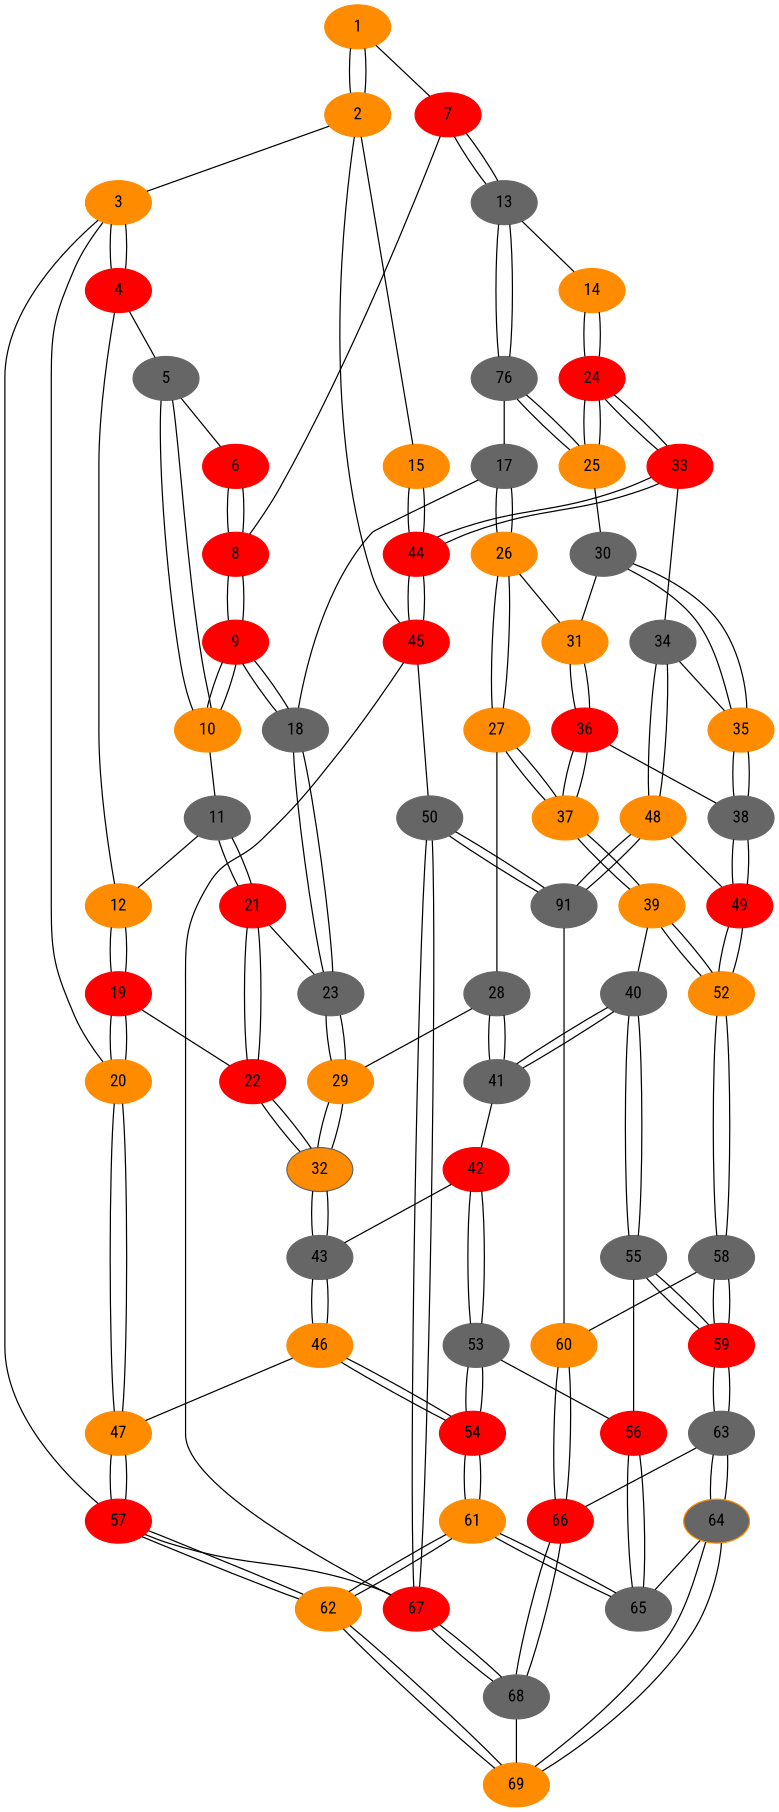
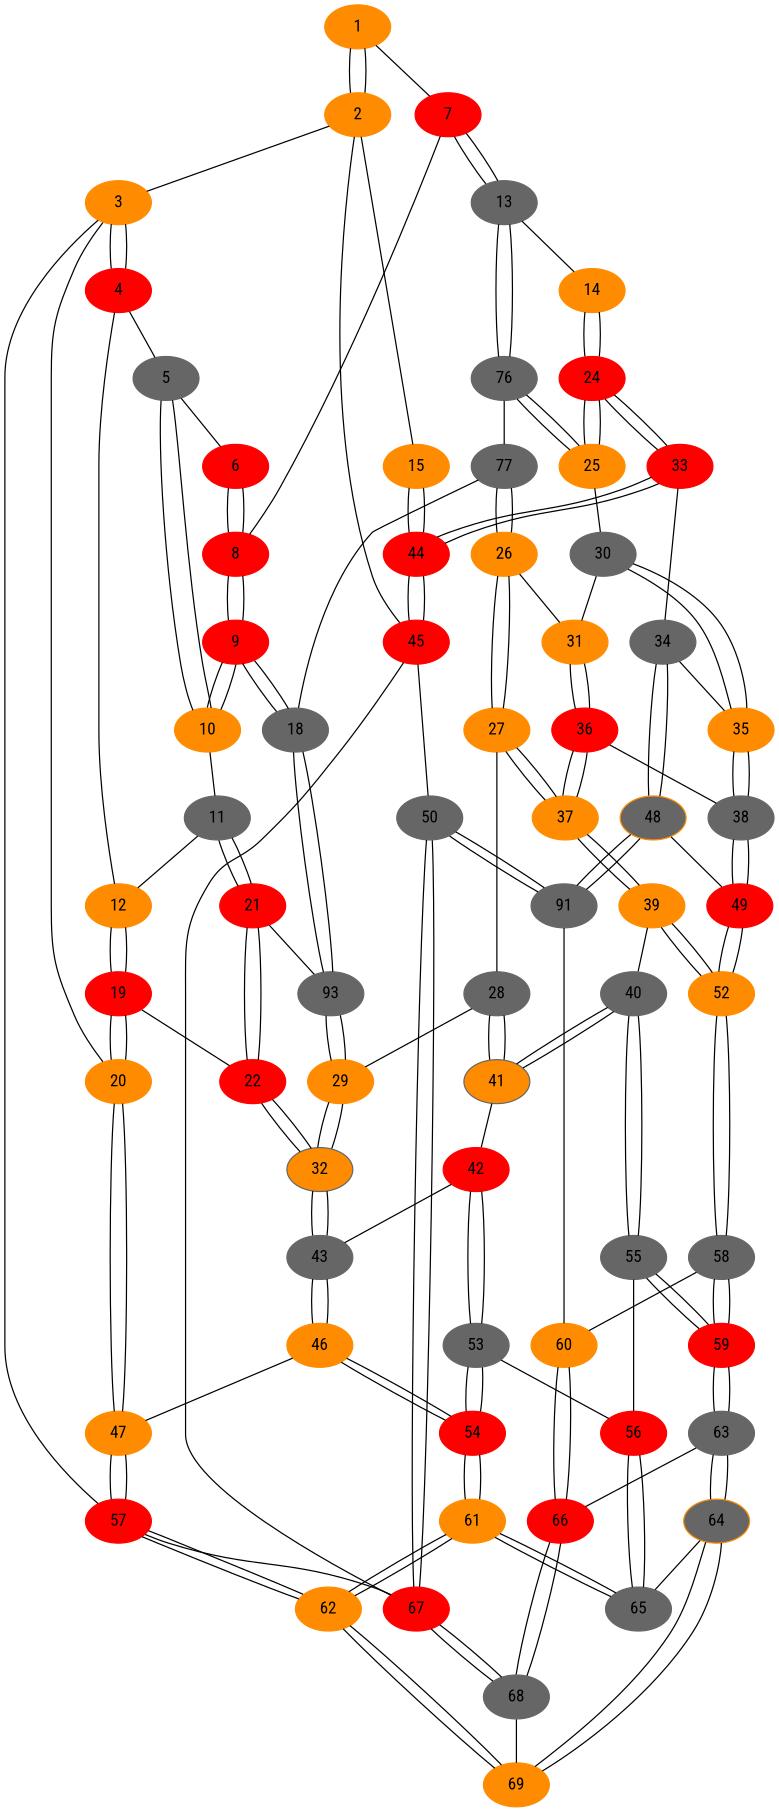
(504, 466) -> (504, 466)
(653, 818) -> (653, 818)
(331, 994) -> (331, 994)
(497, 1082) -> (497, 1082)
